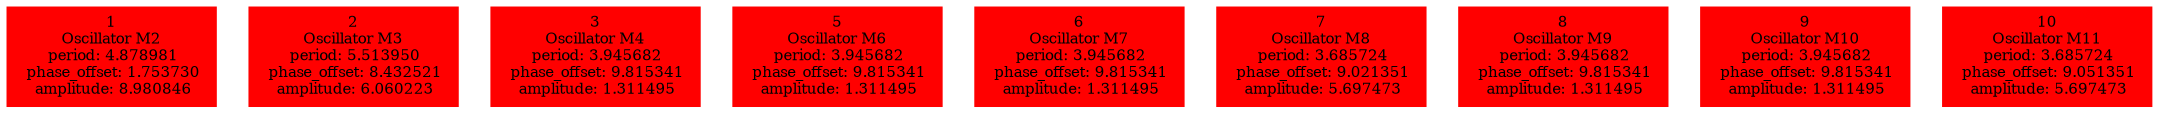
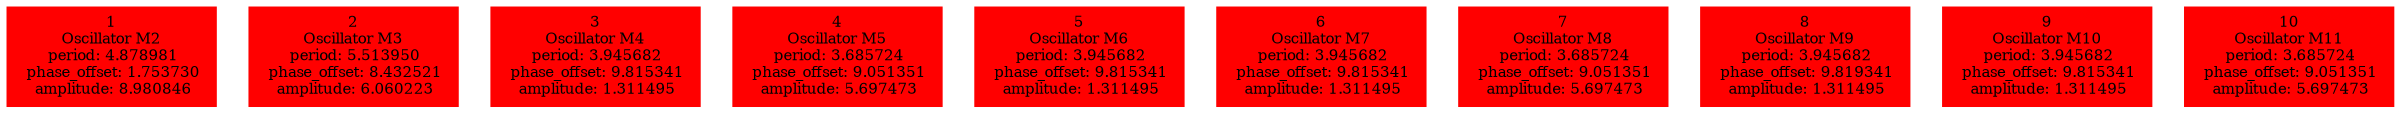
none -> (838, 57)
(1321, 73) -> (1563, 73)
(1563, 73) -> (1805, 73)
